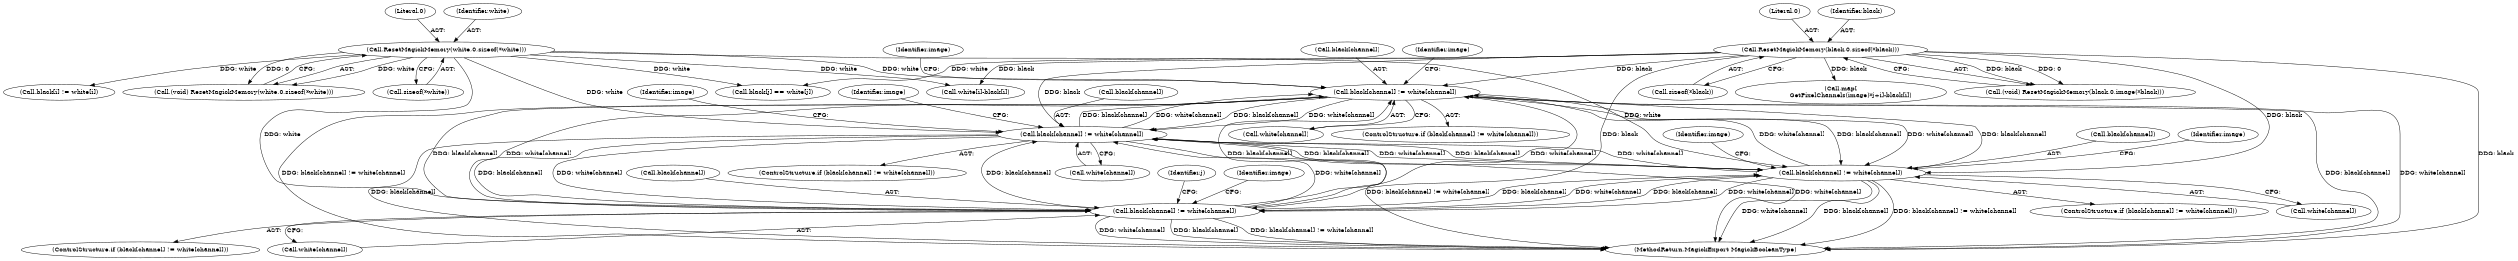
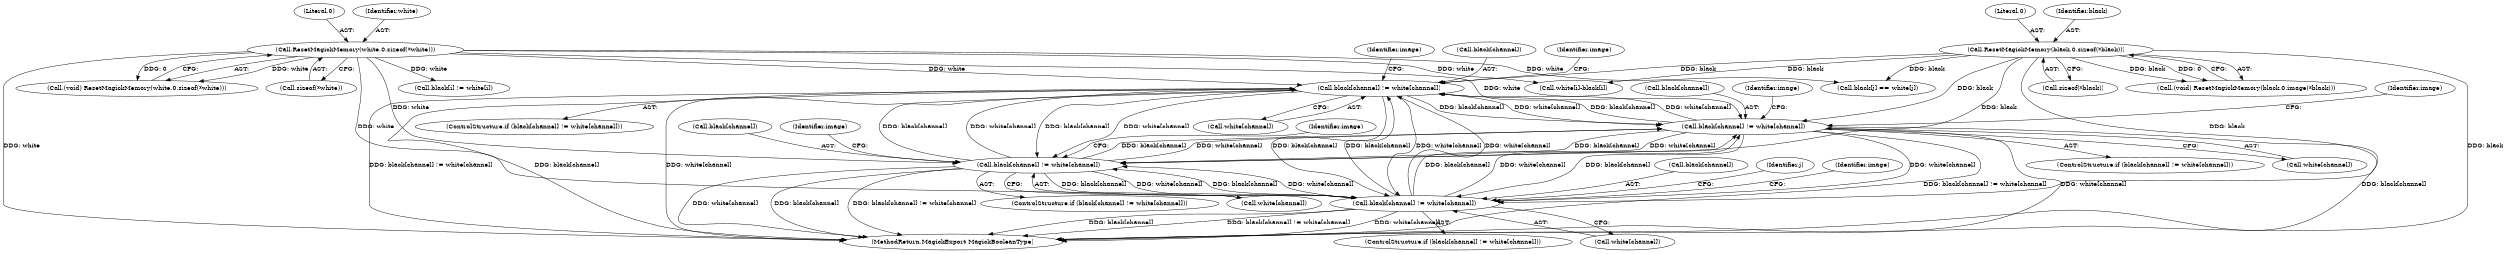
(970, 69) -> (1927, 69)
(1841, 92) -> none
none -> (237, 225)
